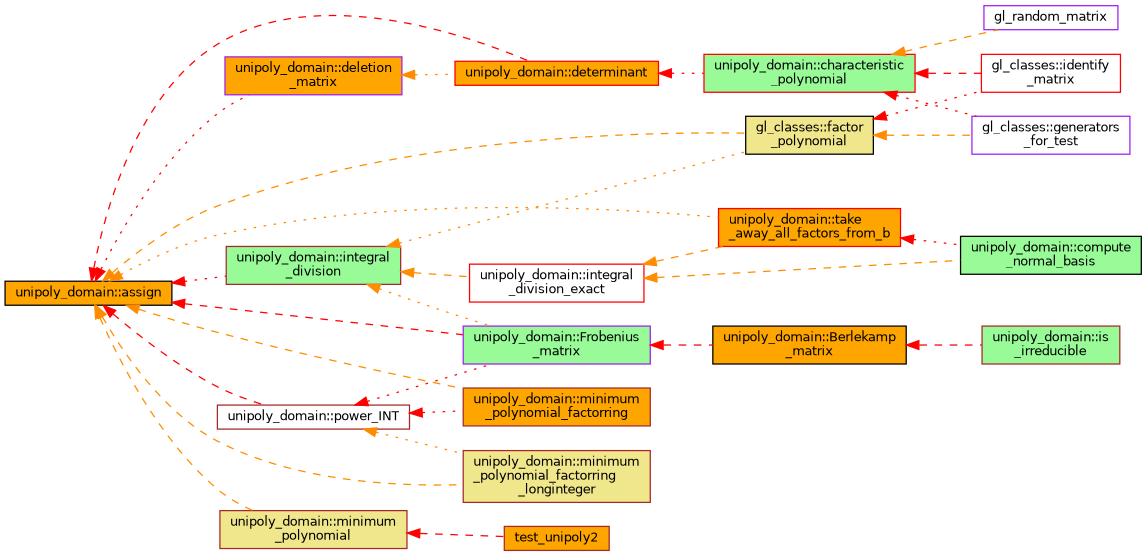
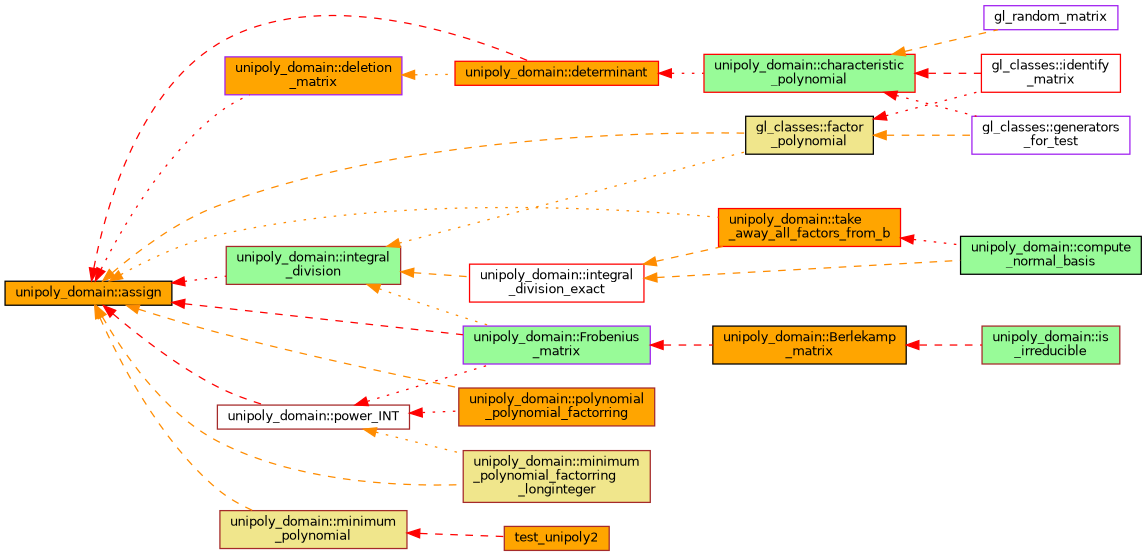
(557, 407) -> (557, 407)
